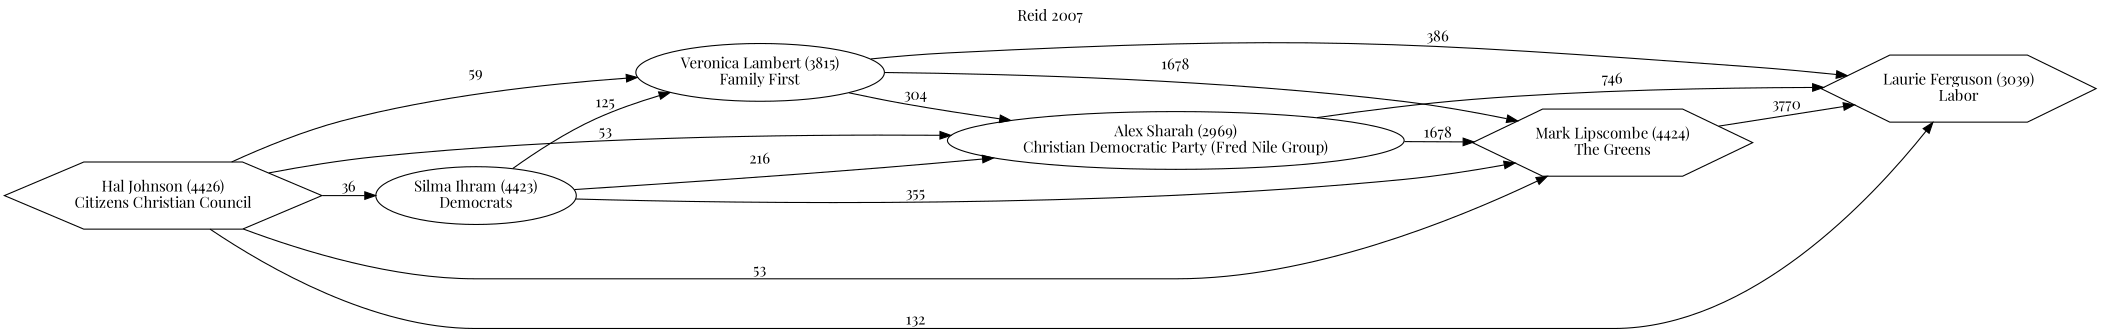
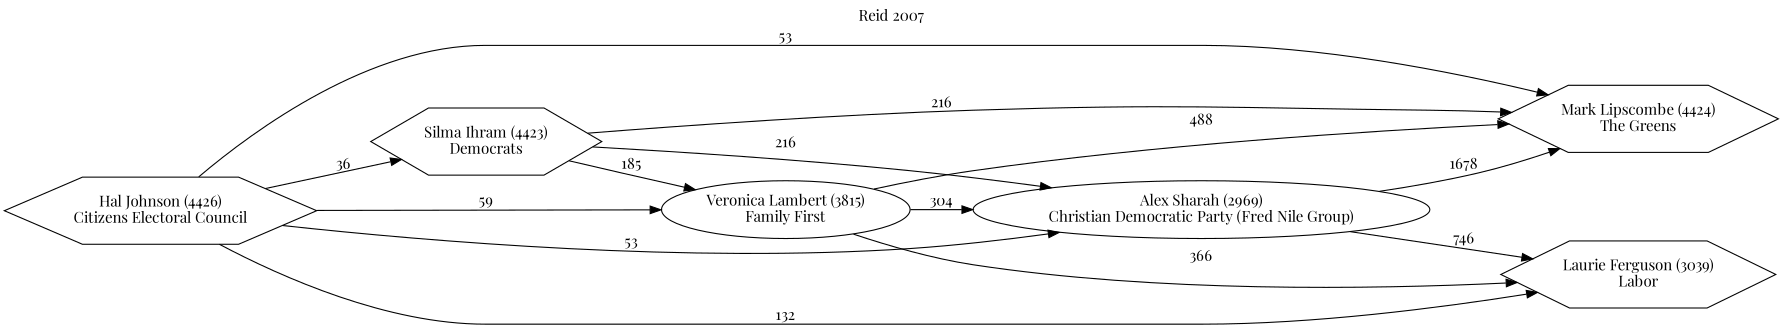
(1438, 37) -> (1201, 257)
(1176, 65) -> (1201, 120)
(606, 103) -> (632, 165)
(1781, 116) -> none
(916, 194) -> (942, 103)
(163, 196) -> (160, 211)
(476, 196) -> (486, 142)
